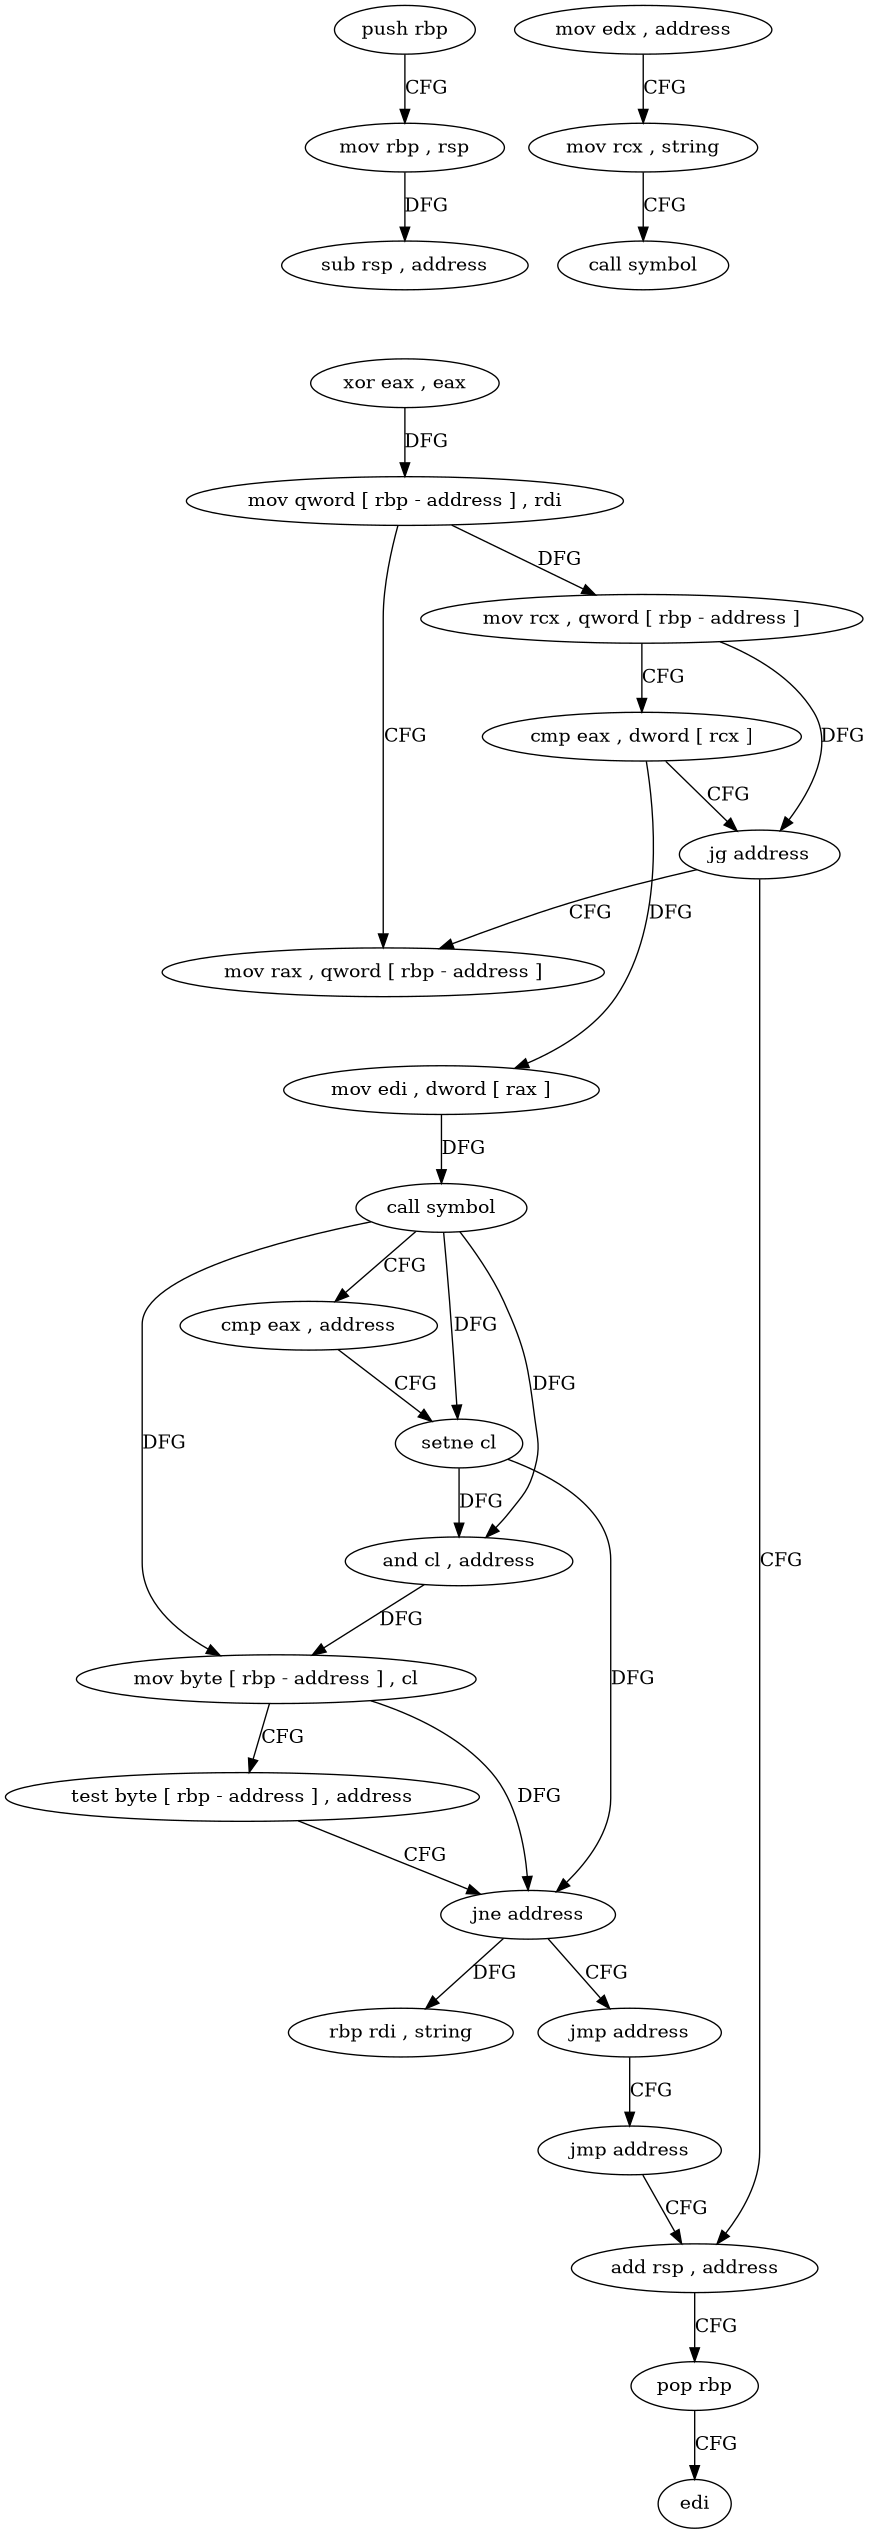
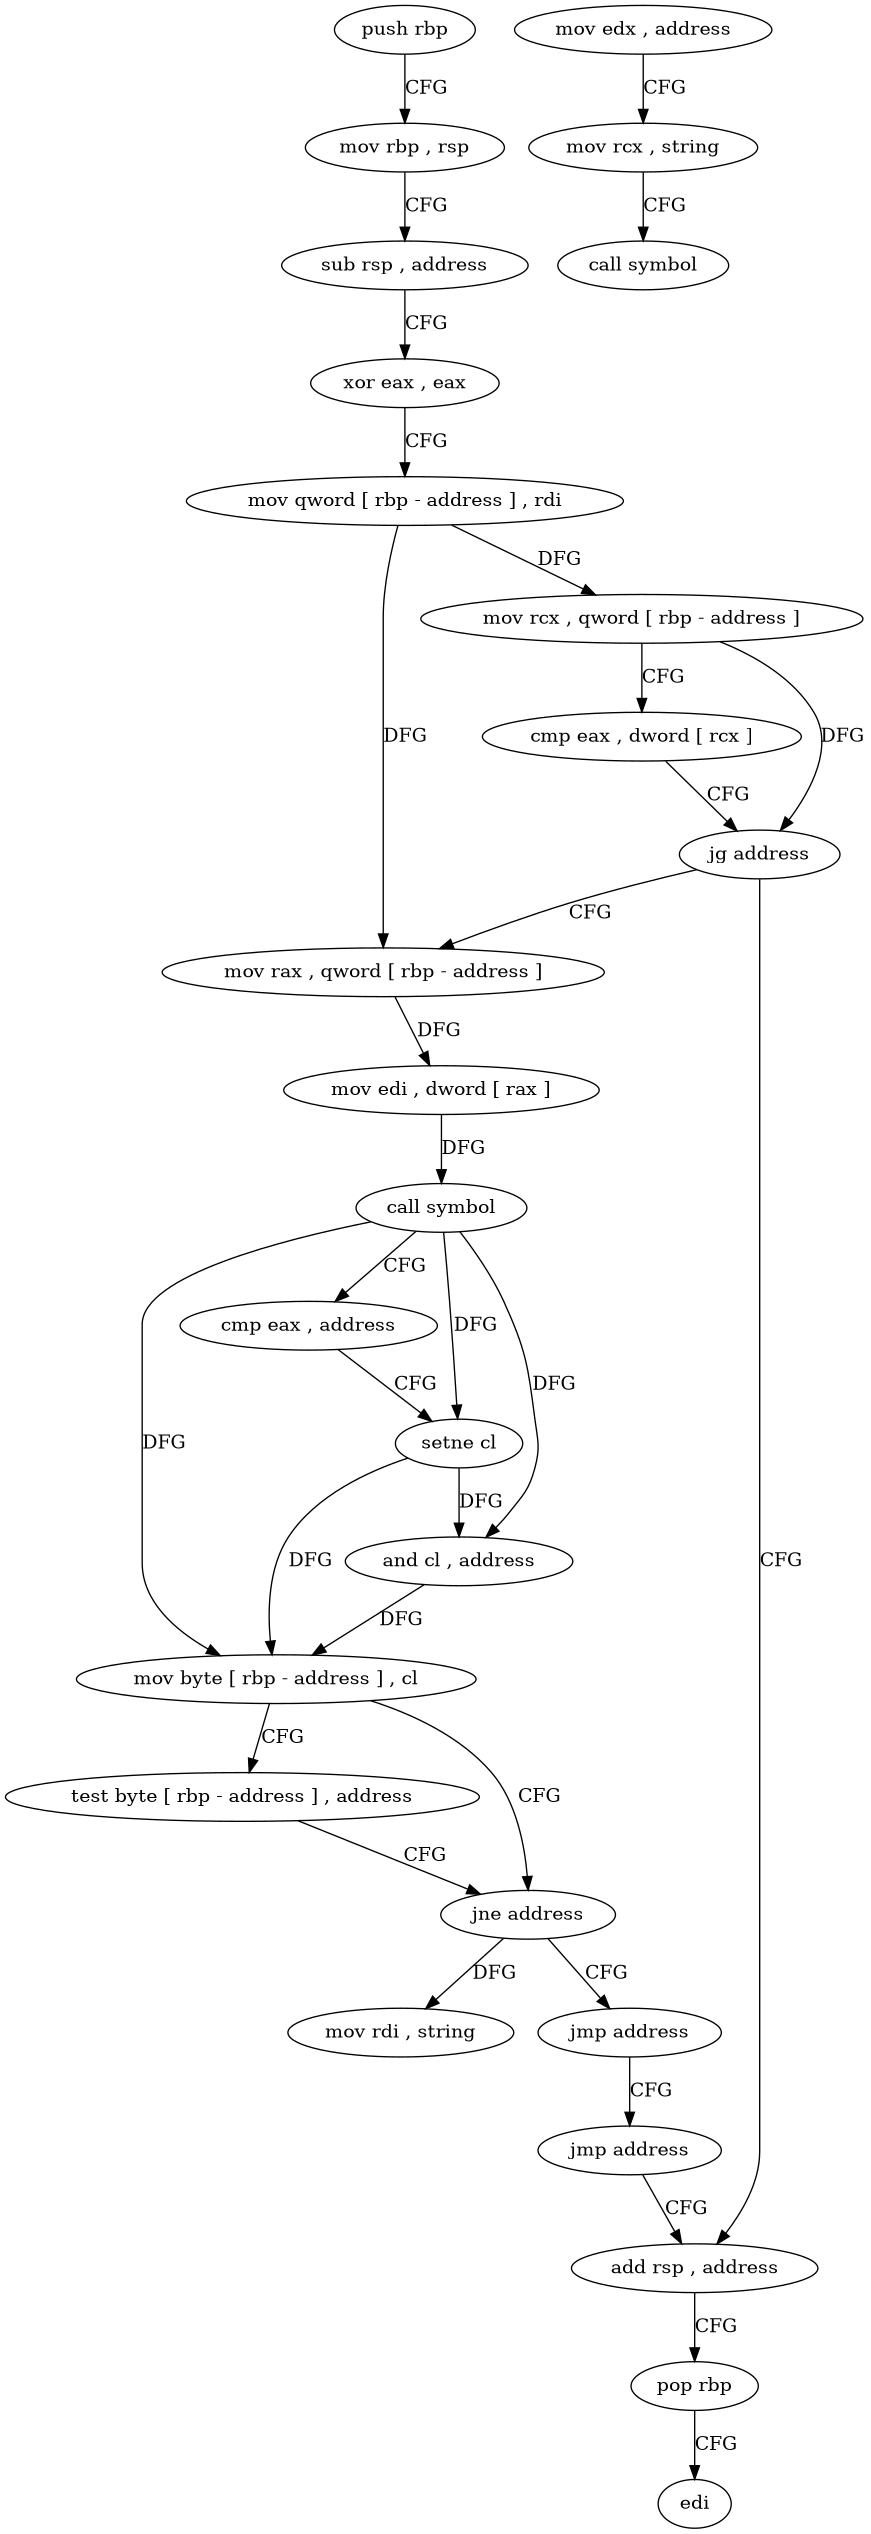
(427, 207) -> (427, 207)
none -> (405, 318)
(427, 442) -> (427, 442)
(406, 737) -> (406, 737)
(642, 937) -> (409, 1025)
(611, 1651) -> (300, 1522)
(540, 1797) -> (540, 1797)
(401, 2033) -> (401, 2033)
